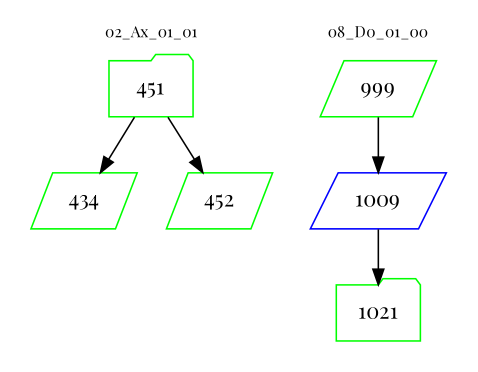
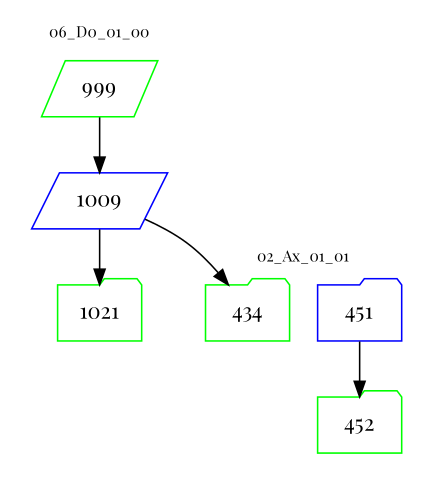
(378, 33) -> (100, 33)
(151, 89) -> (360, 313)
(122, 138) -> (170, 232)
(84, 201) -> (248, 313)
(220, 201) -> (360, 425)
